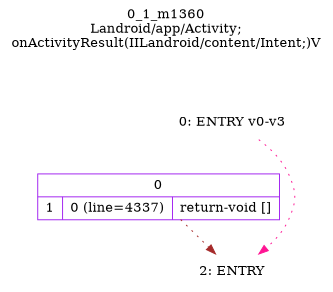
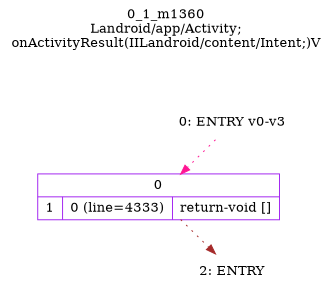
(294, 192) -> (202, 154)
(118, 208) -> (118, 208)
